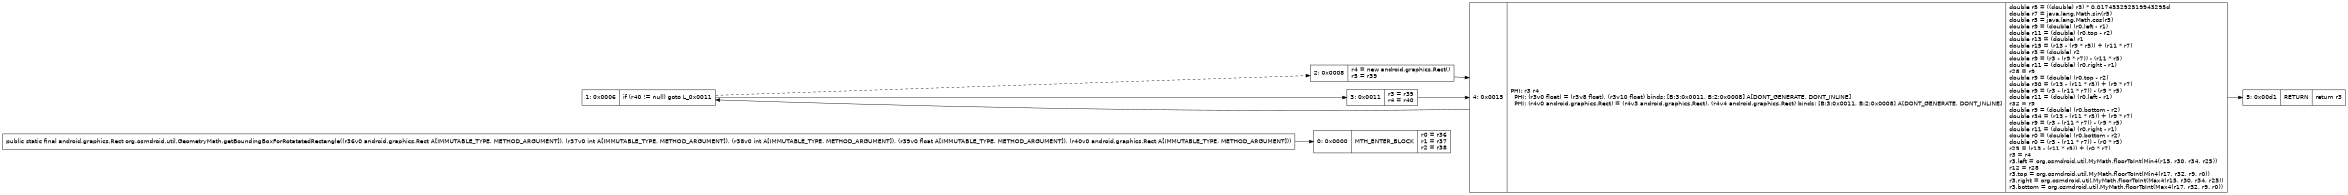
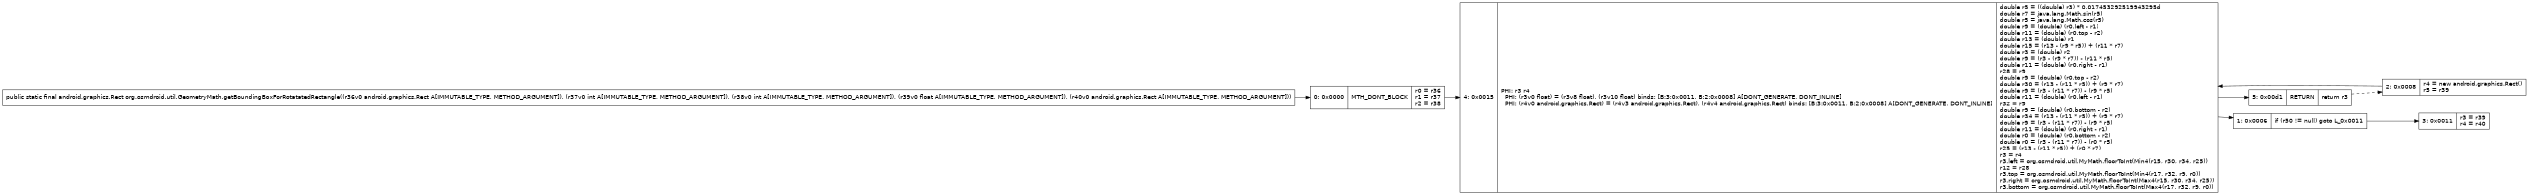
(1011, 85) -> (2365, 93)
(668, 97) -> (2319, 121)
(1441, 98) -> (1450, 98)
(1385, 141) -> (1380, 97)
